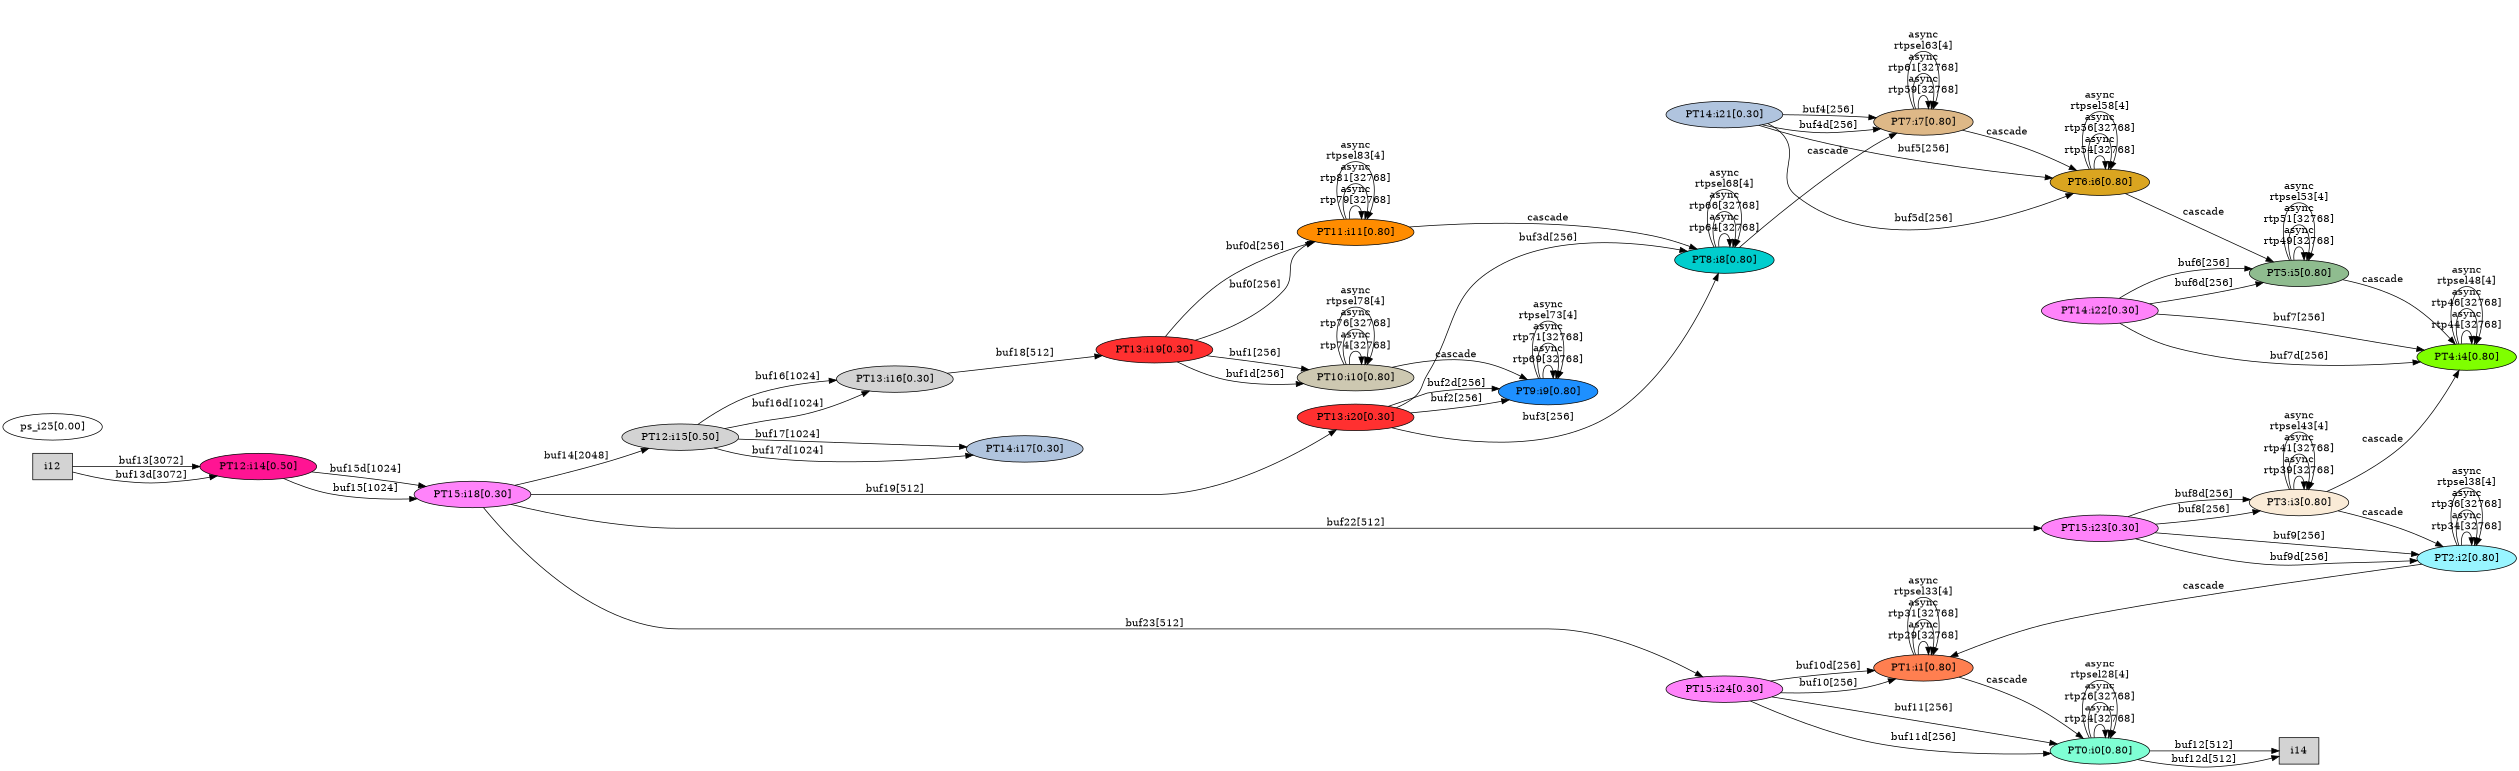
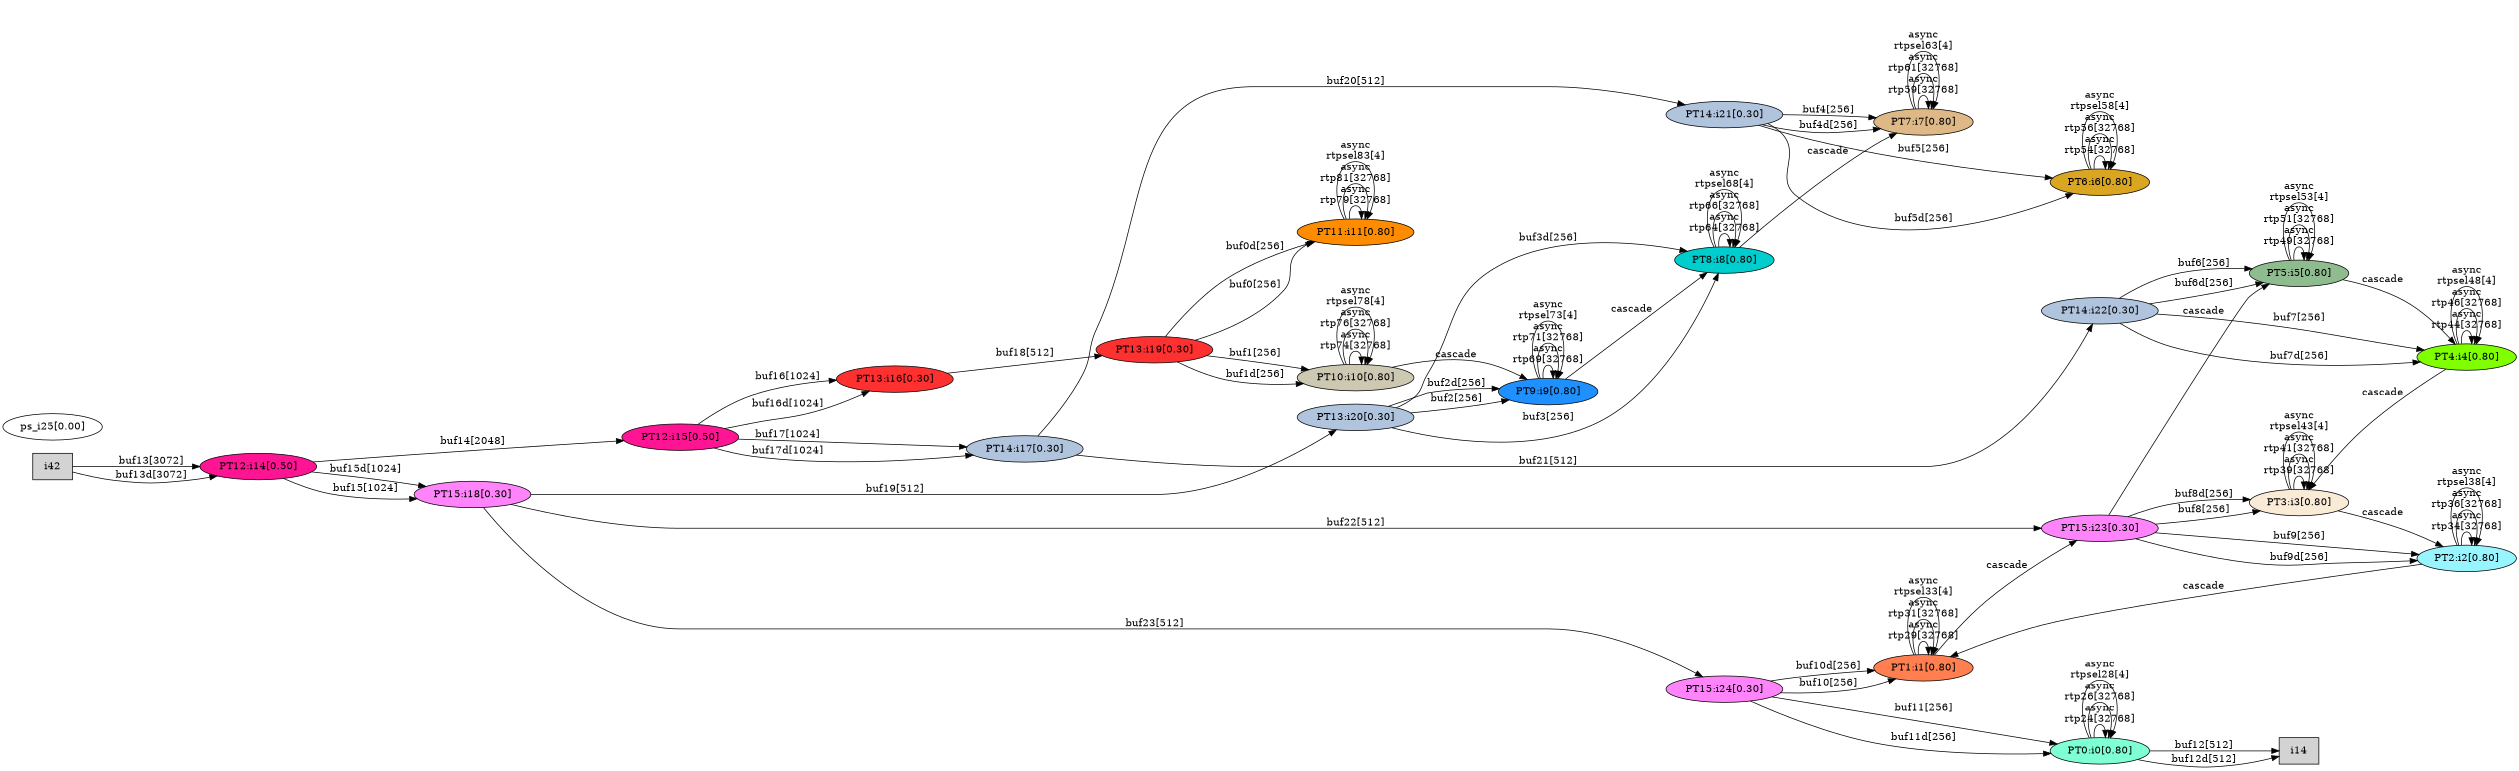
none -> (1247, 88)
(2017, 145) -> none
(1551, 224) -> (1633, 328)
(2196, 226) -> (2182, 398)
(2100, 311) -> (2100, 311)
(895, 379) -> (895, 379)
(1356, 417) -> (1356, 417)
(680, 437) -> (680, 437)
(2402, 446) -> (2374, 420)
(53, 467) -> (53, 467)
none -> (1612, 467)
(579, 470) -> (465, 451)
(2021, 700) -> (1997, 593)
